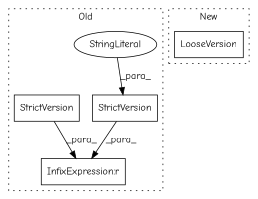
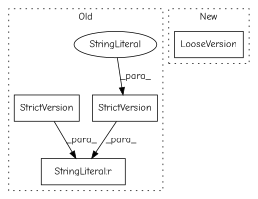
(83, 172) -> (83, 172)
